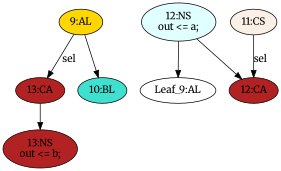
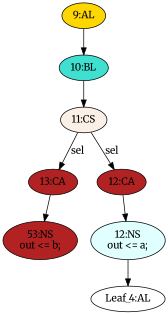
(62, 53) -> (70, 148)
(217, 57) -> (124, 205)
none -> (84, 90)
(178, 90) -> (128, 299)
(40, 149) -> (40, 240)
